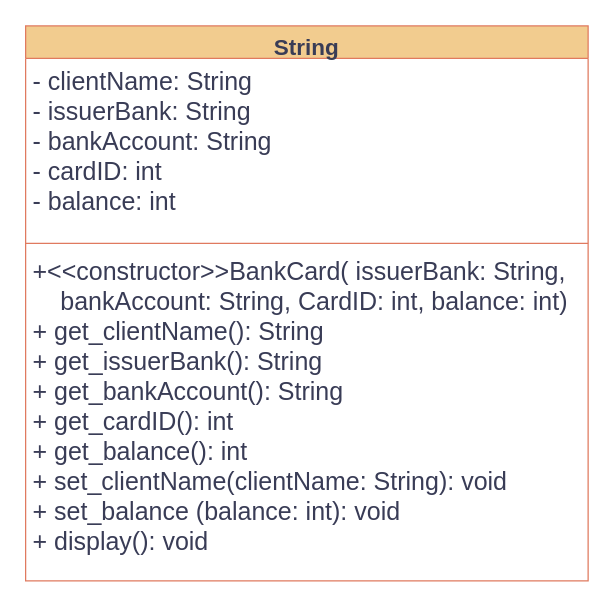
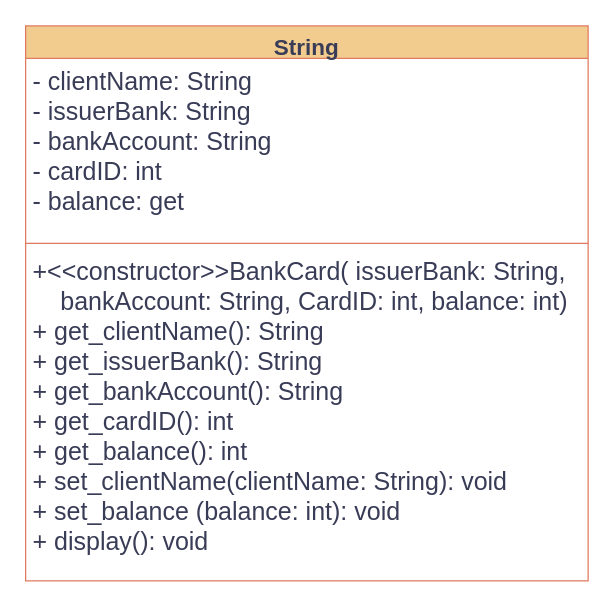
(153, 82) -> (153, 82)
